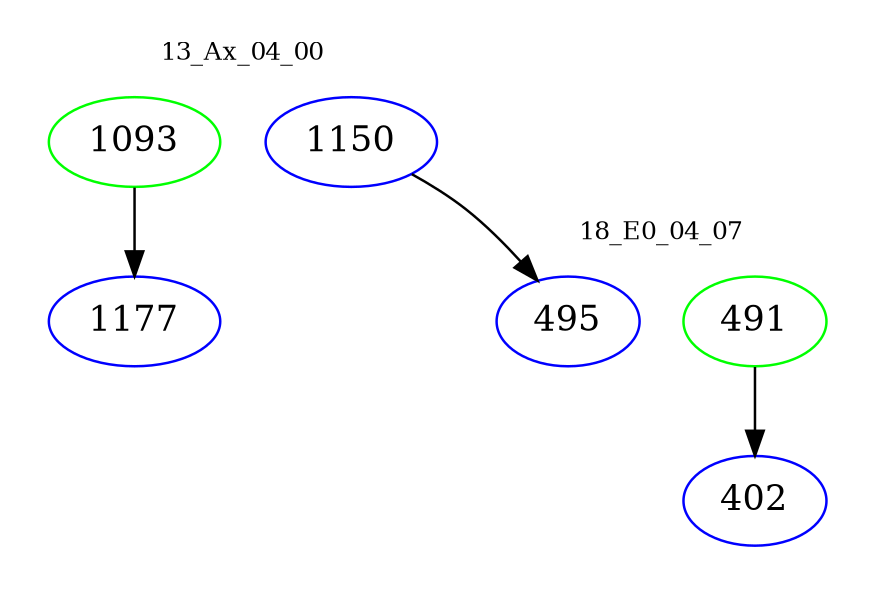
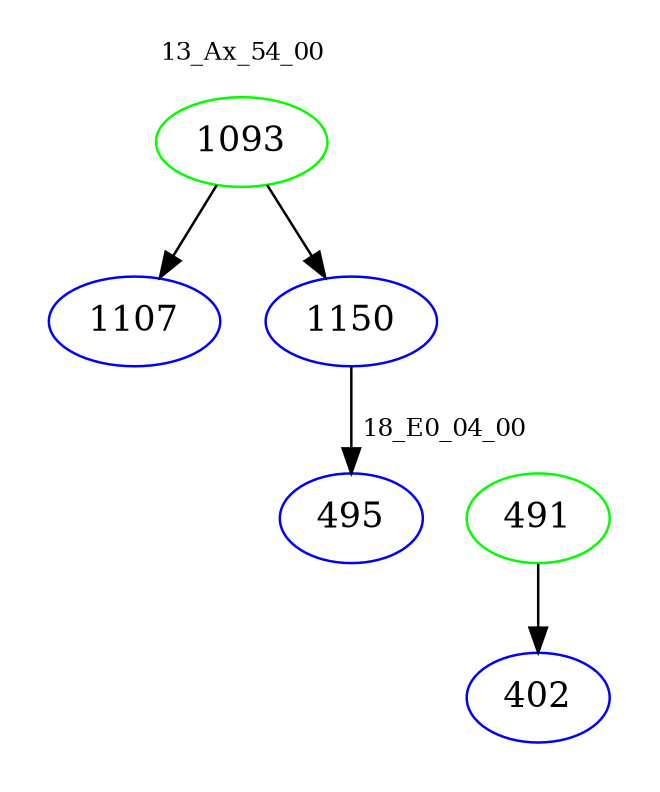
(243, 54) -> (243, 54)
none -> (289, 220)
(662, 233) -> (445, 430)
(135, 321) -> (135, 321)
